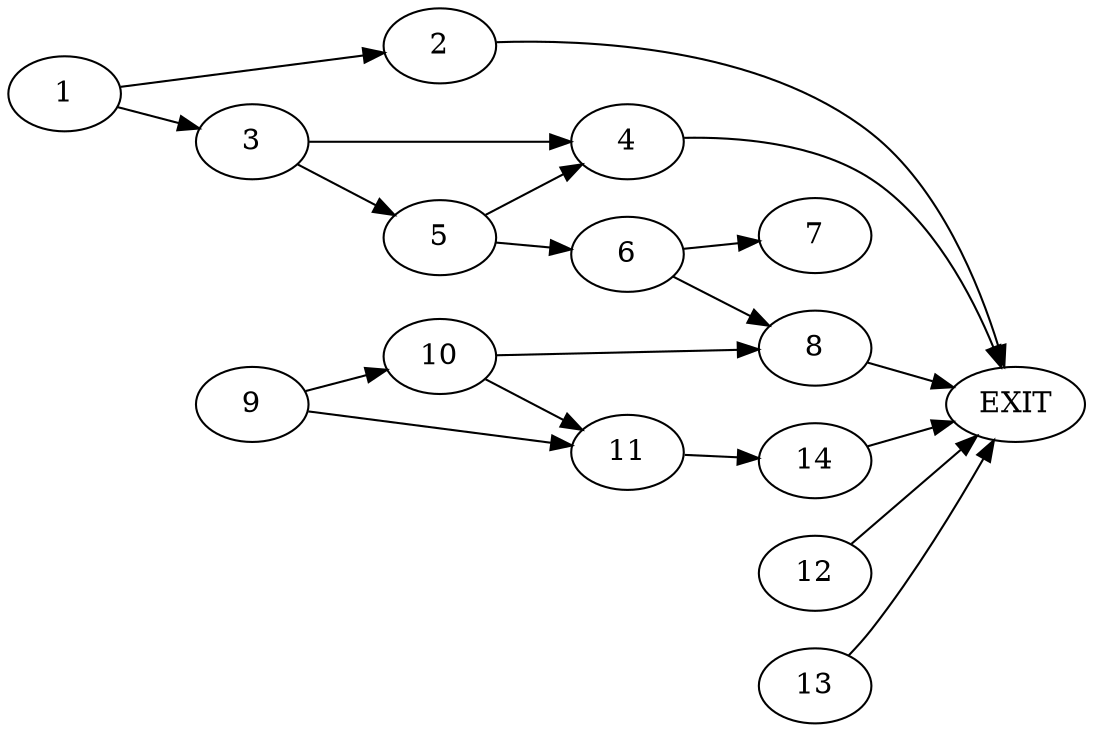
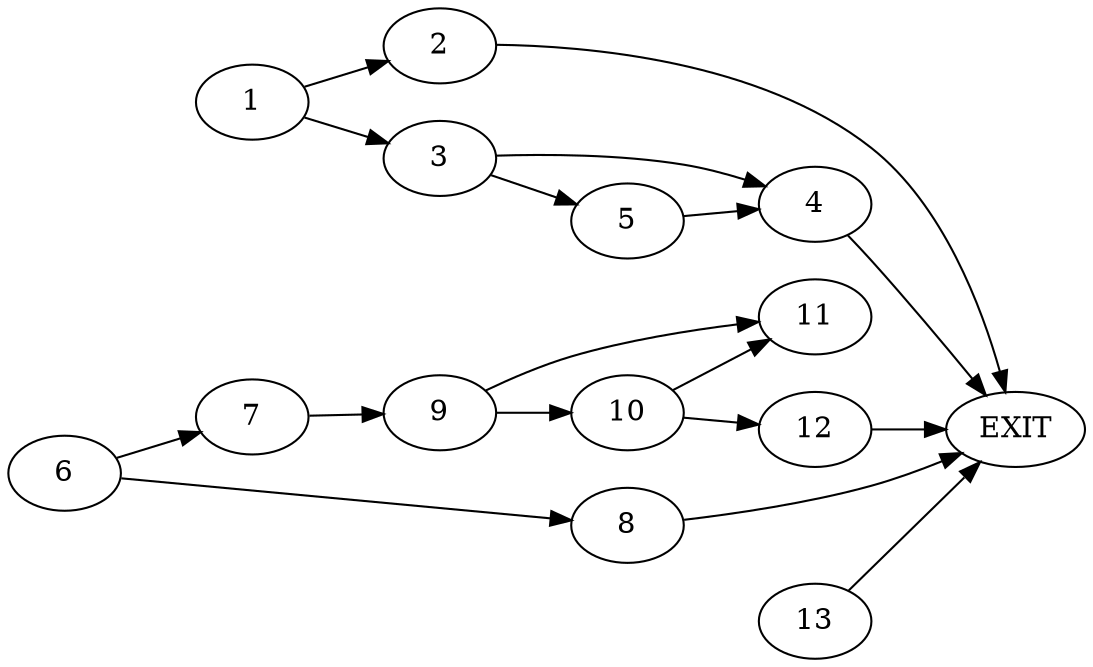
(523, 245) -> none
(617, 353) -> (711, 420)
none -> (336, 415)
(815, 461) -> none
